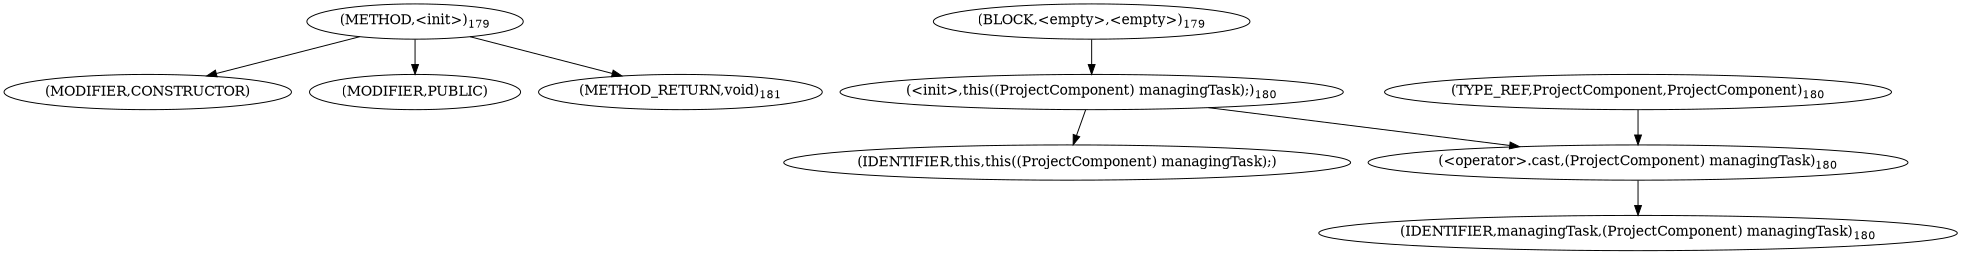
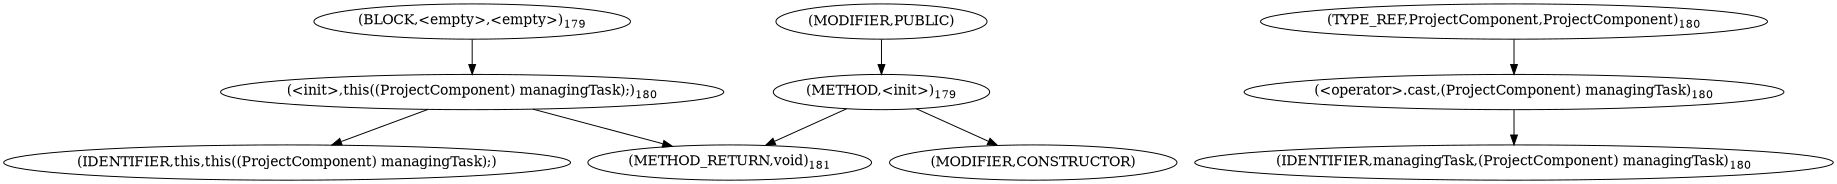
(415, 52) -> (881, 52)
(1359, 127) -> (598, 126)
